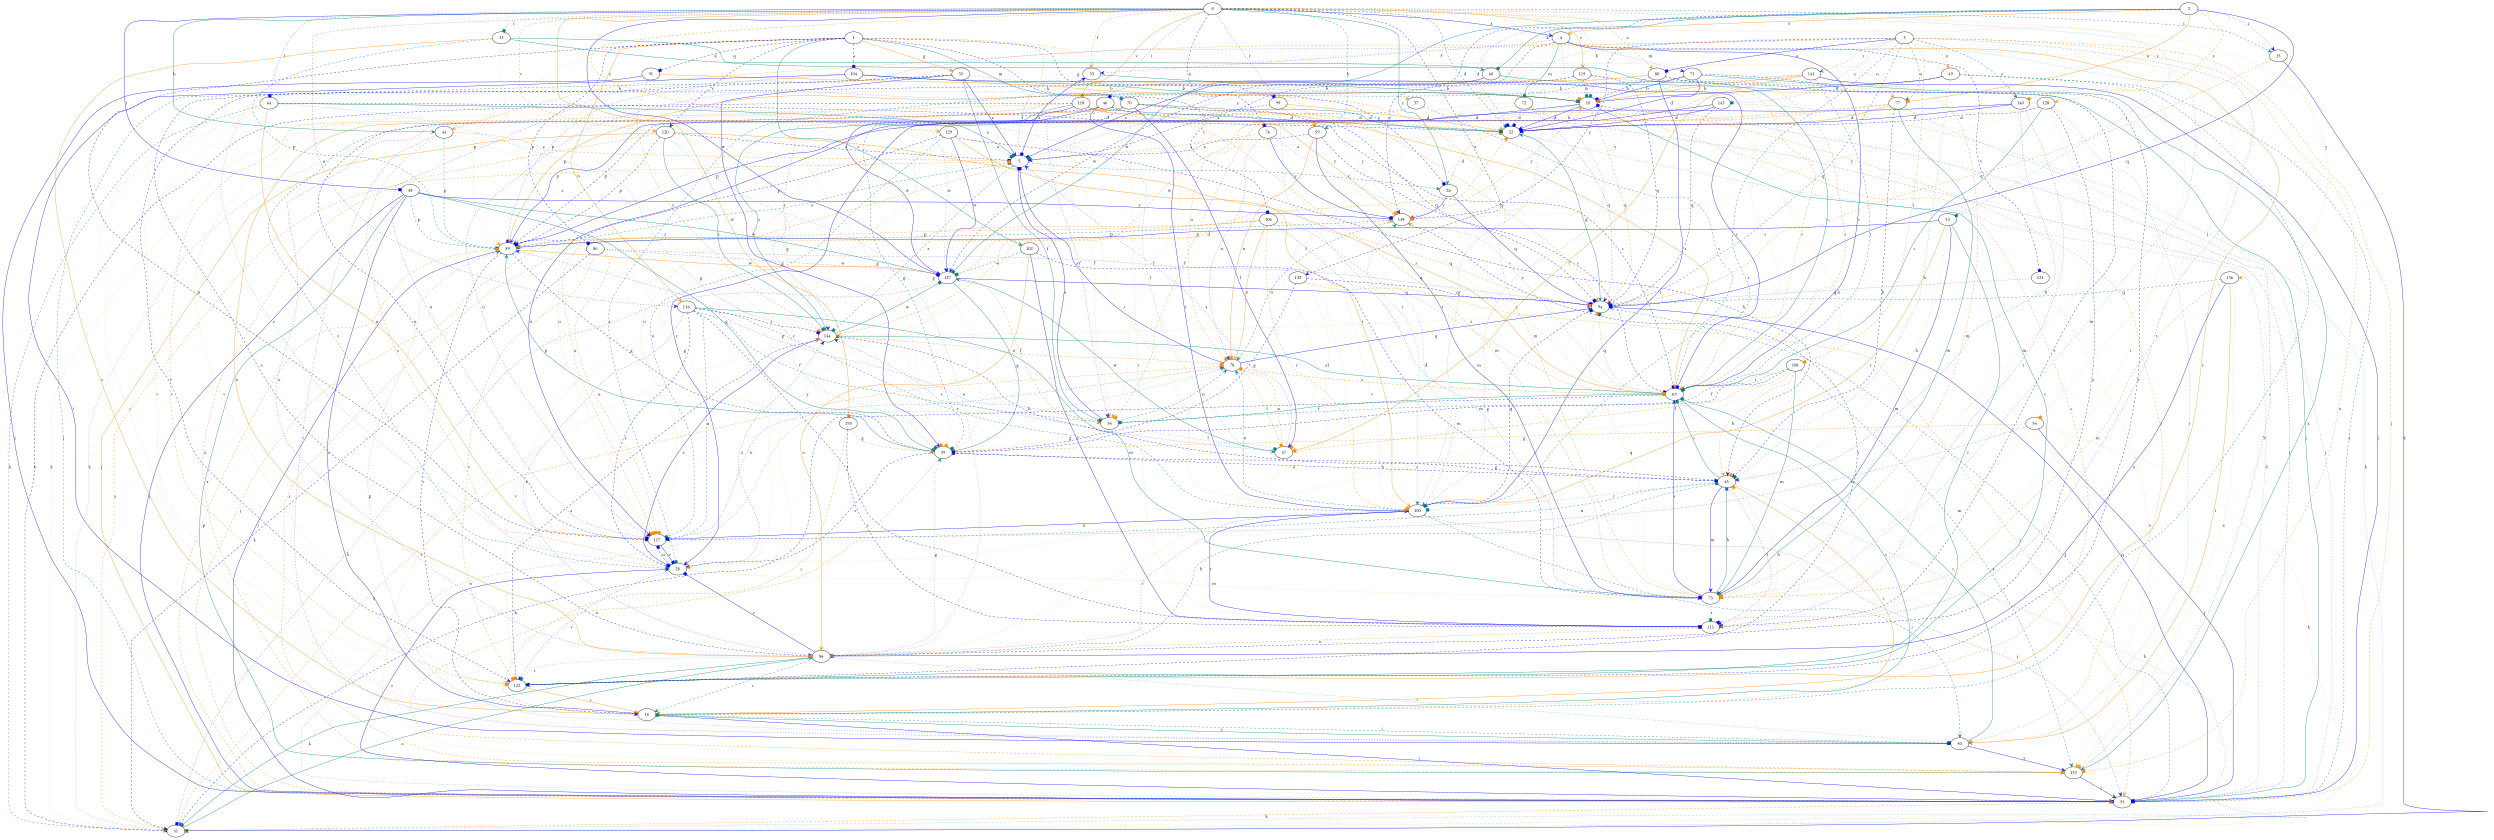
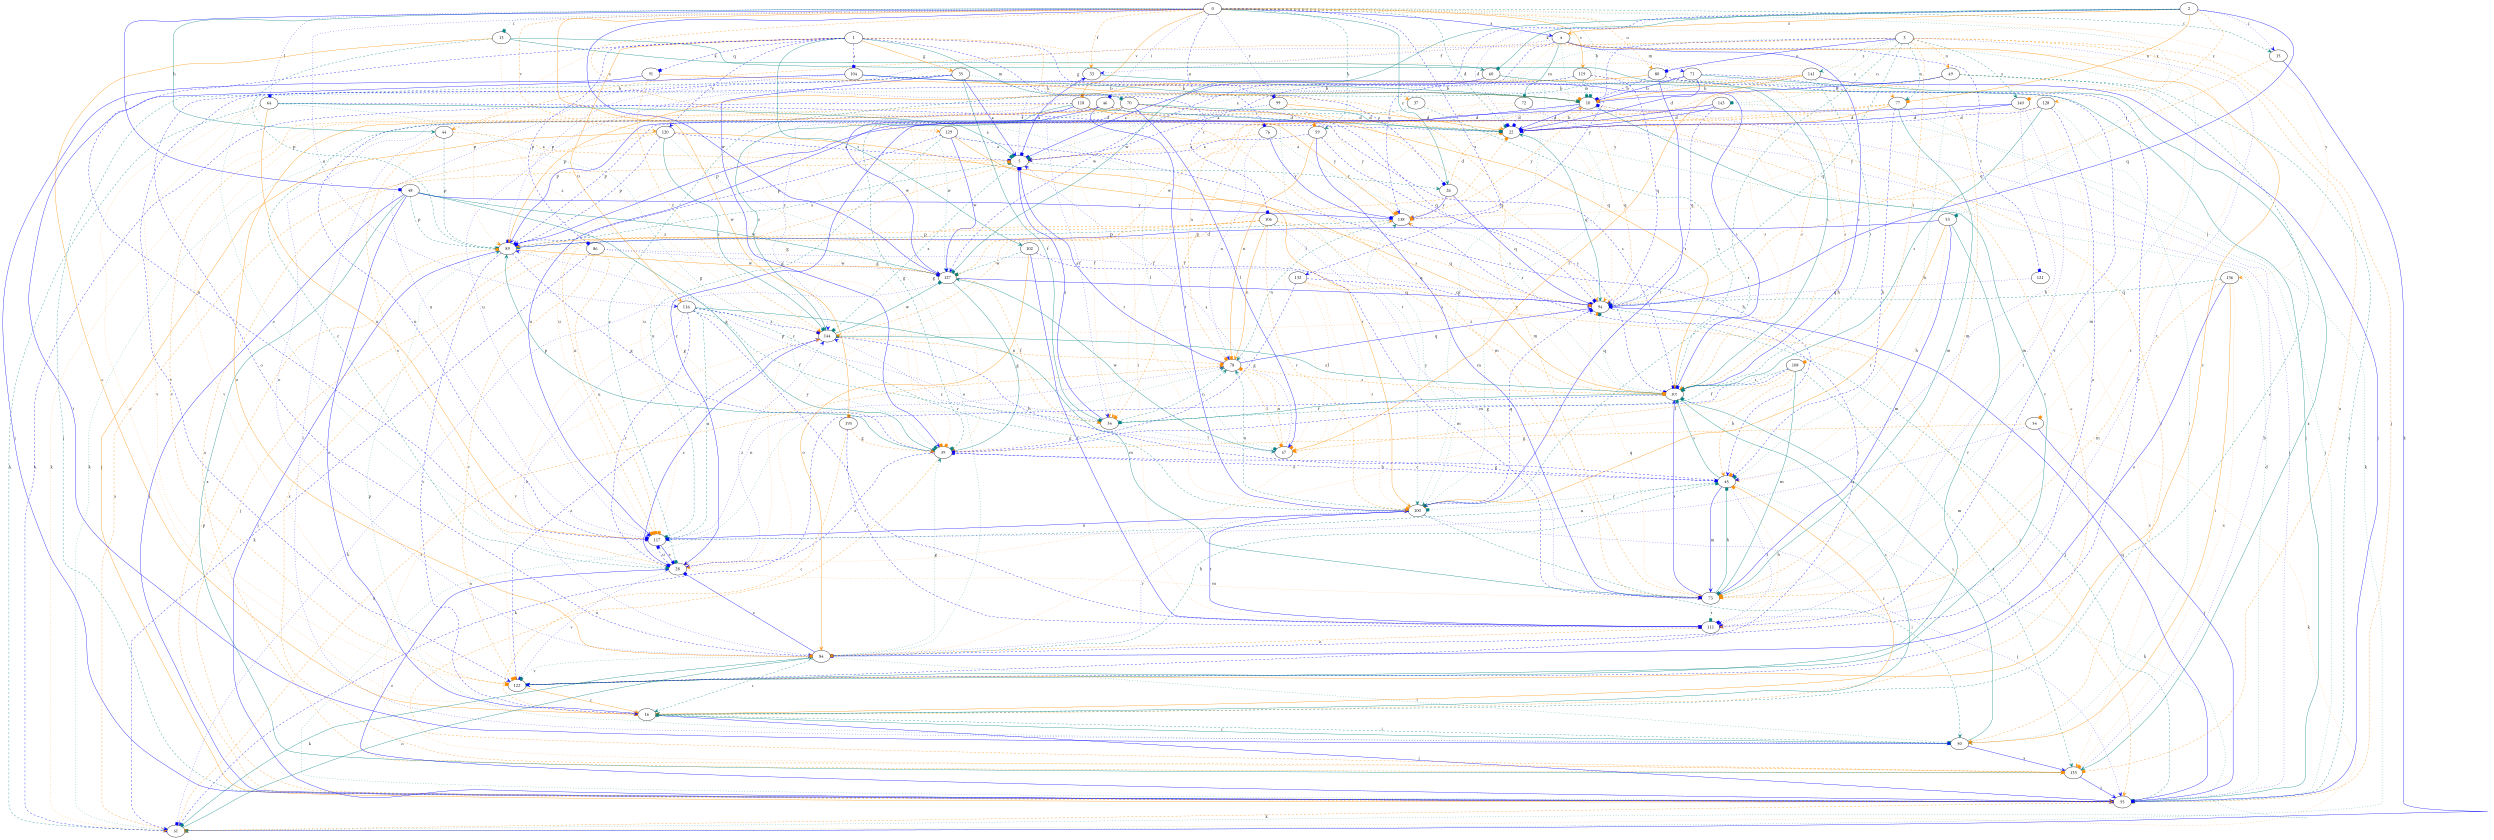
(1601, 191) -> (1601, 191)
(1426, 365) -> (1426, 365)
